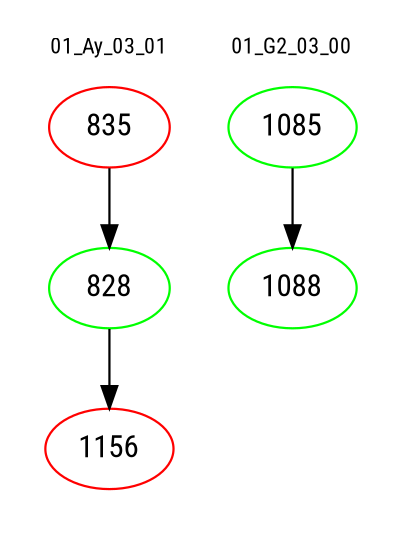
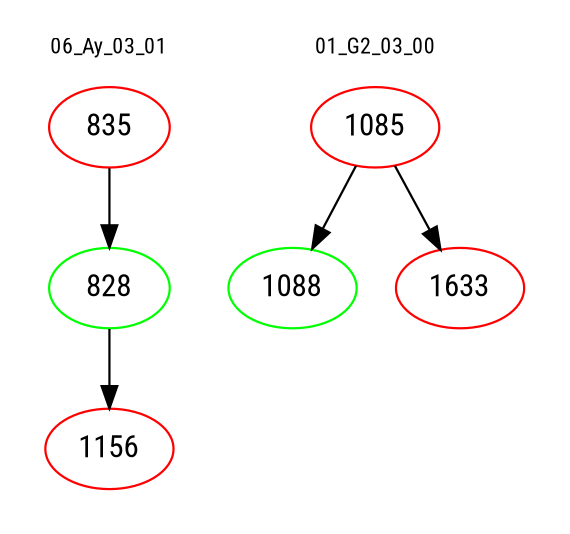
(109, 48) -> (109, 48)
(293, 127) -> (375, 127)
none -> (460, 288)
